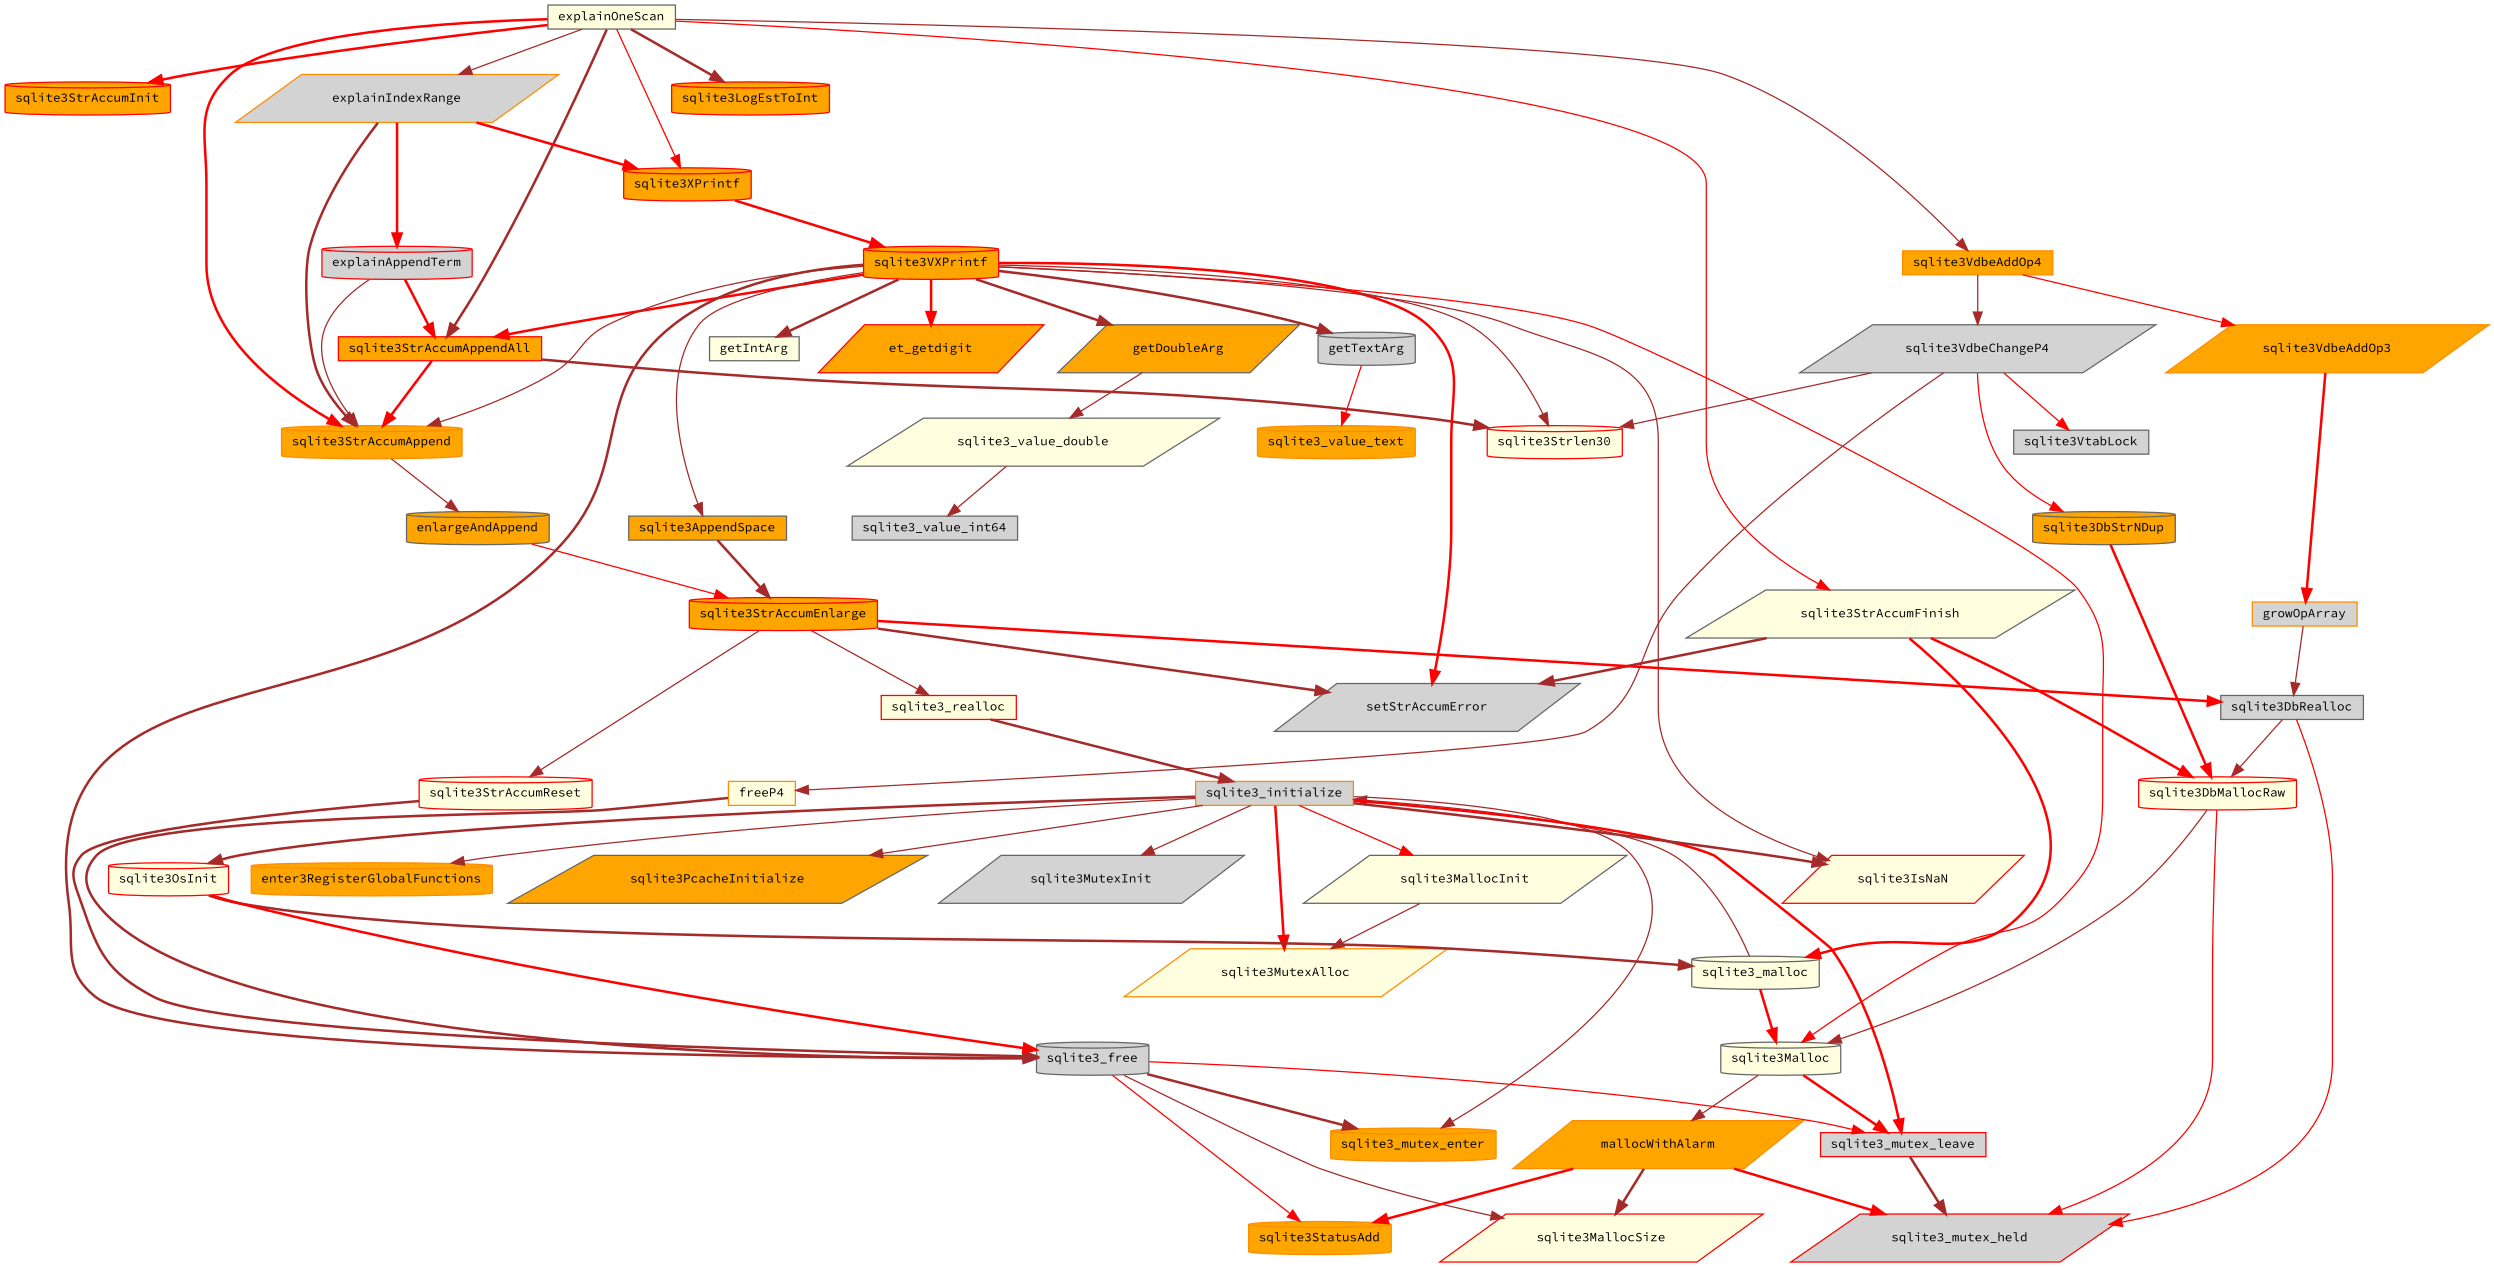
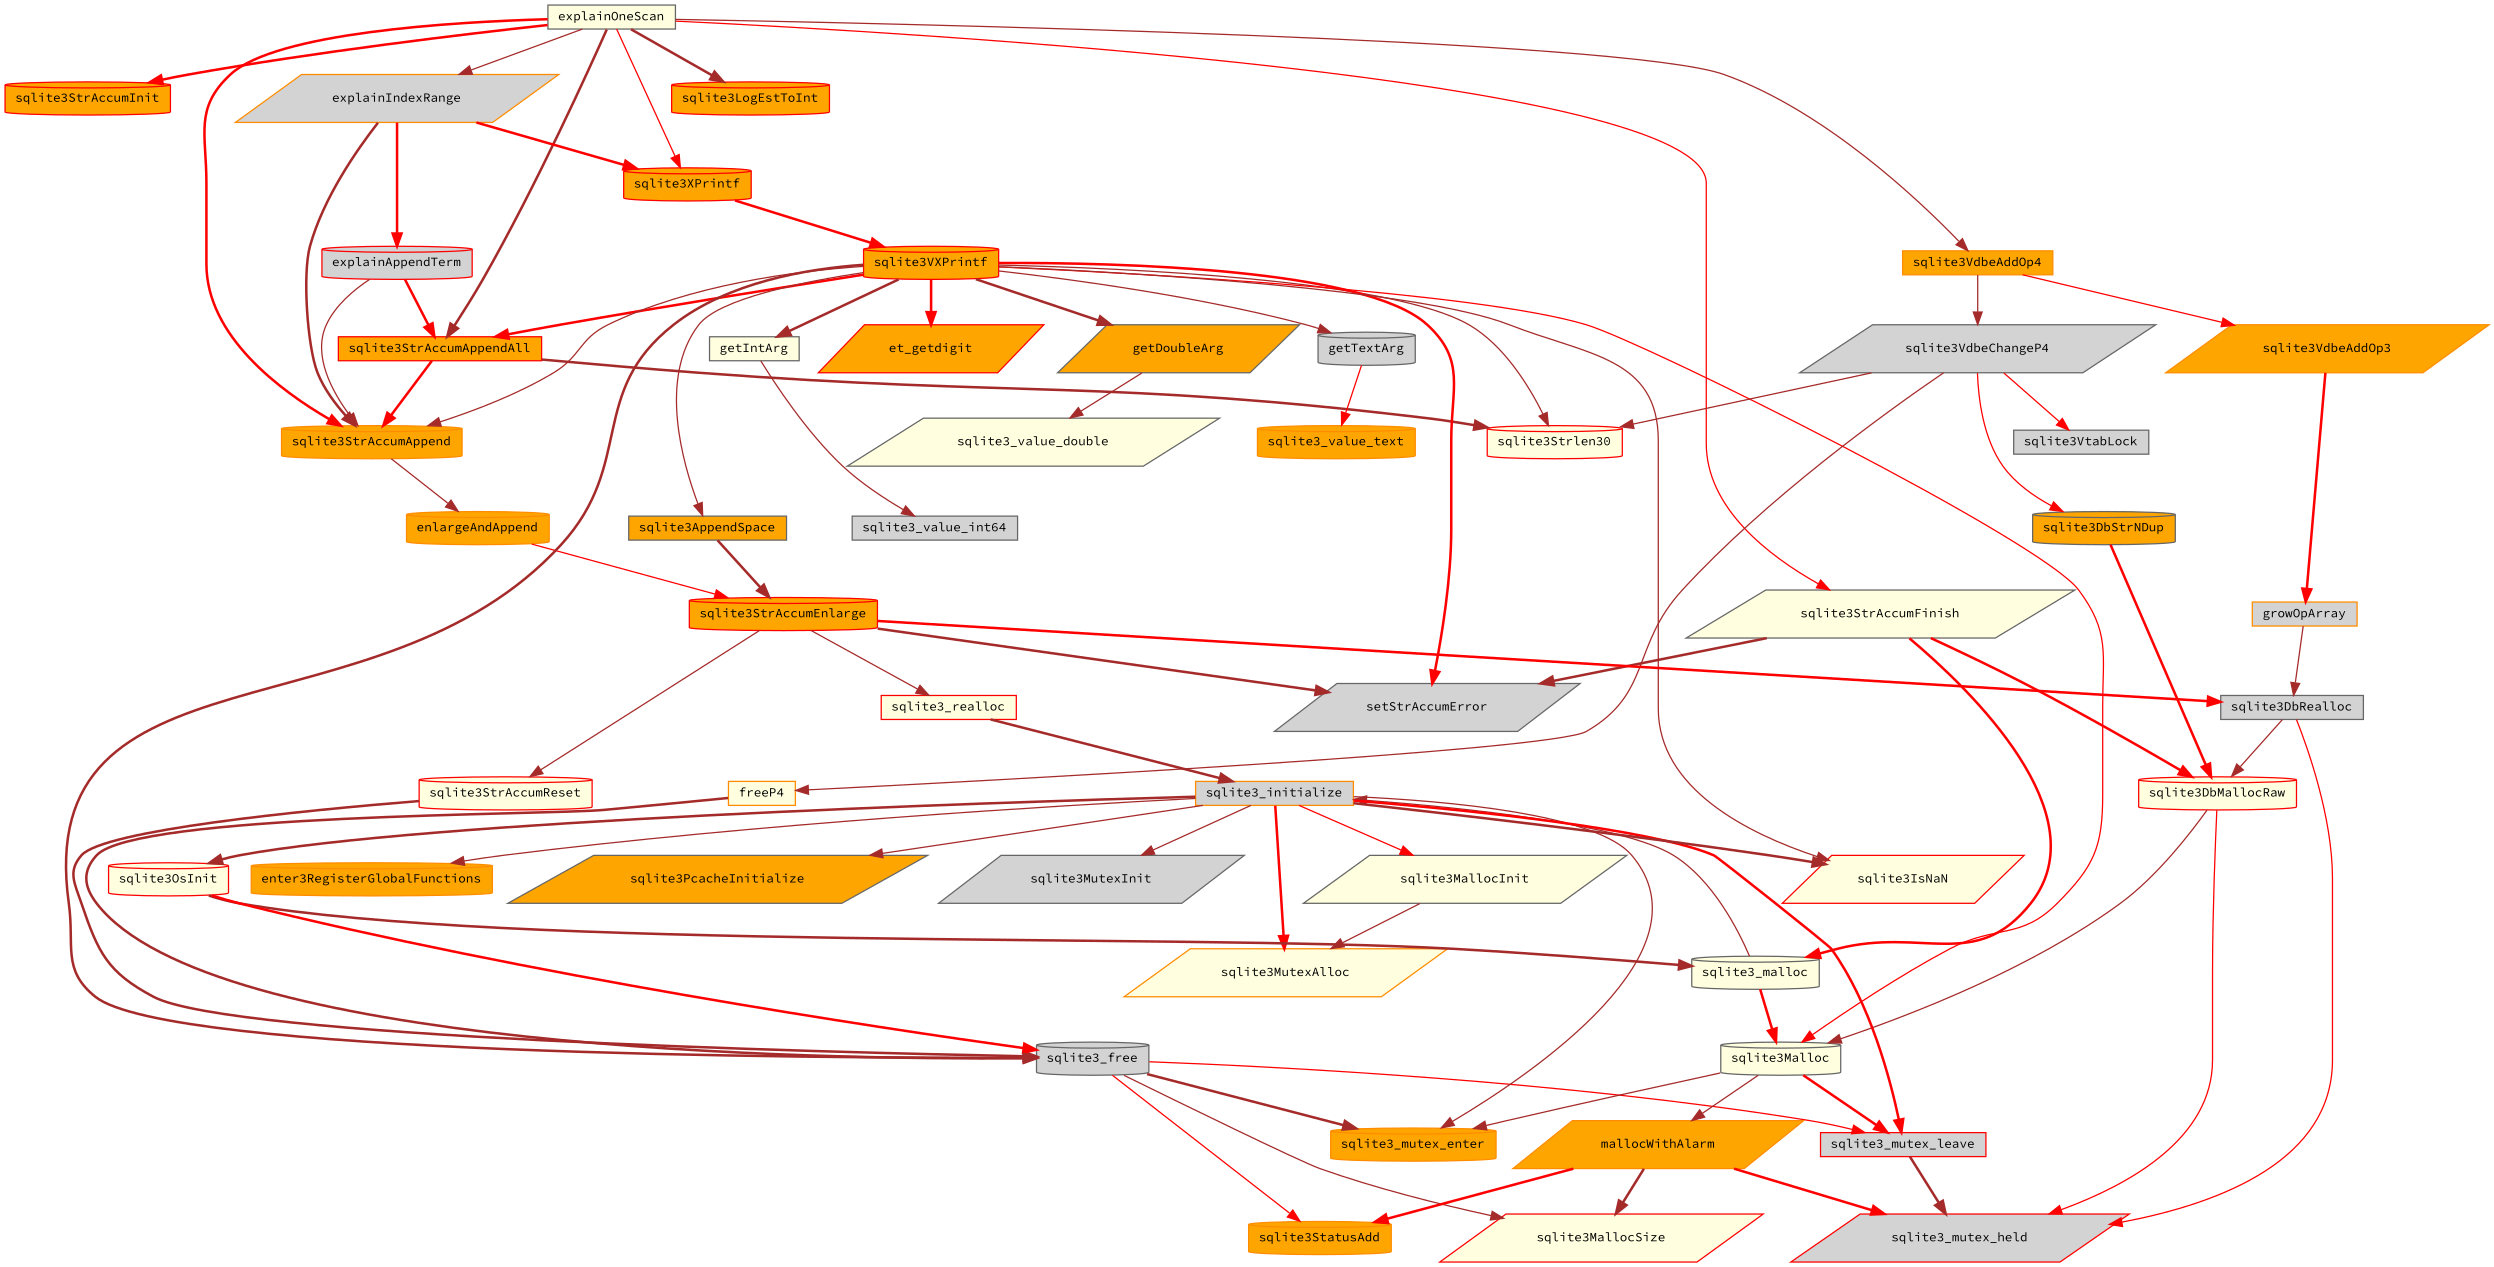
(1160, 294) -> (1160, 294)
(982, 487) -> (822, 445)
(478, 528) -> (478, 528)
none -> (1591, 1101)
